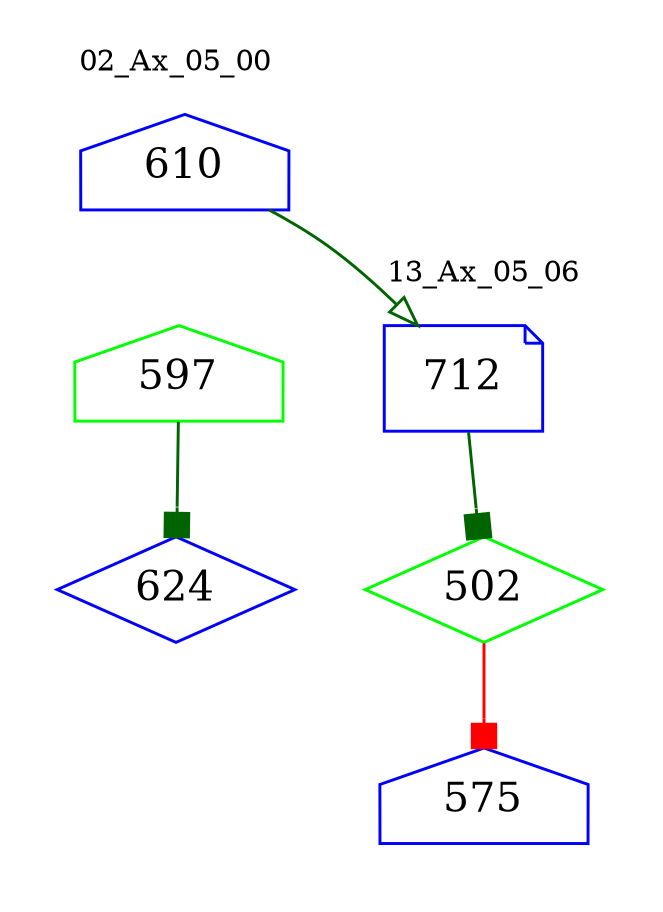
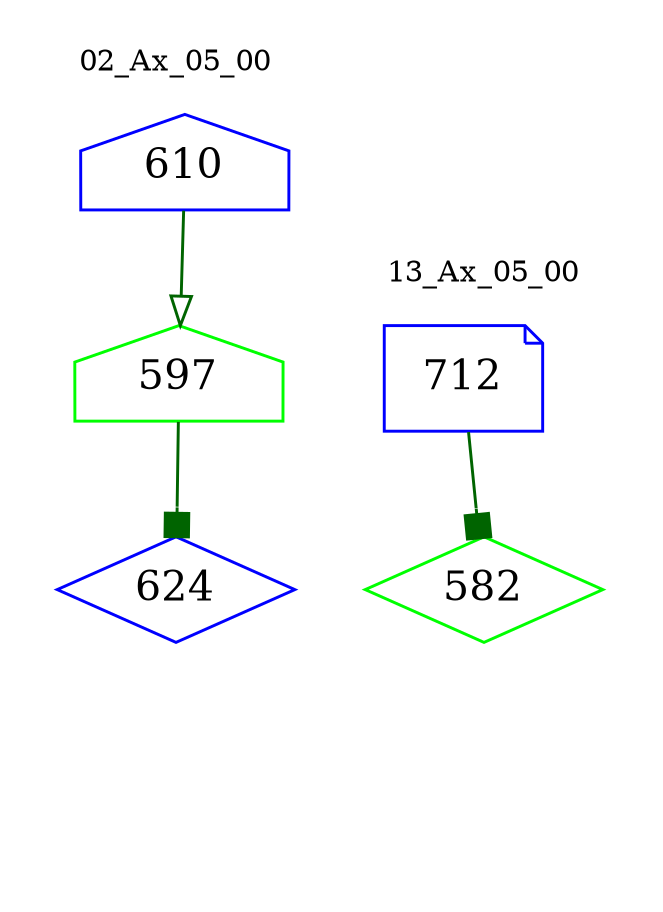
(358, 270) -> (182, 253)
(484, 274) -> (484, 274)
(484, 590) -> (484, 590)
(484, 801) -> none
